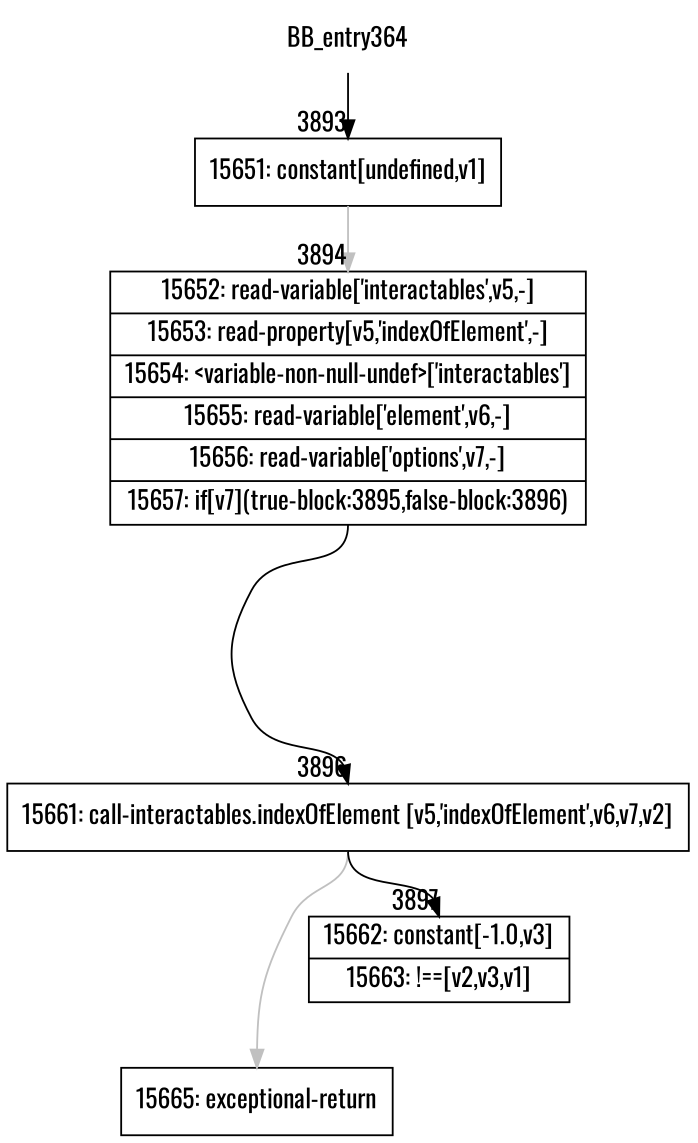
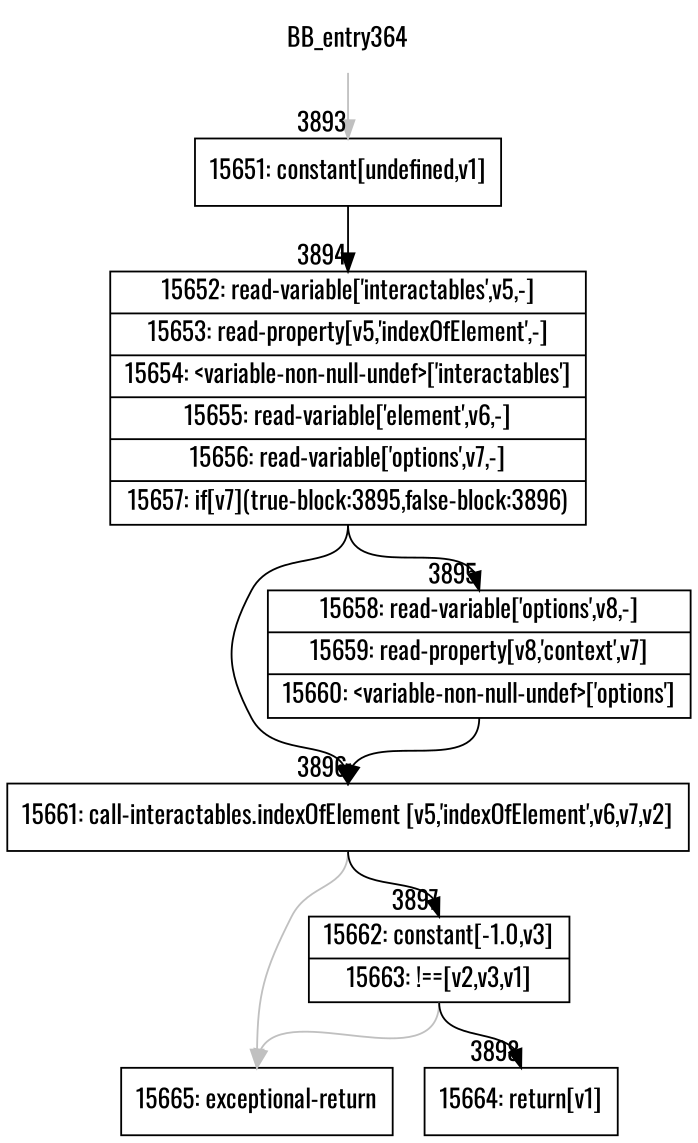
(348, 96) -> (348, 96)
(348, 229) -> (348, 229)
none -> (479, 654)
none -> (357, 1036)
none -> (521, 1102)
